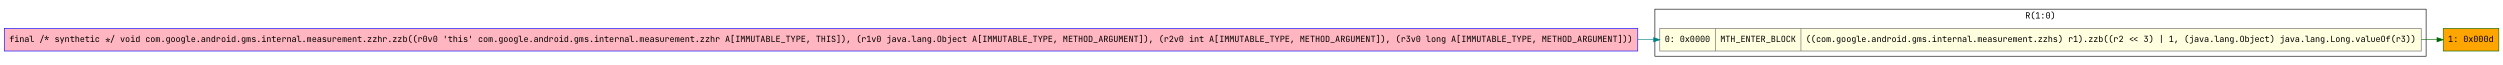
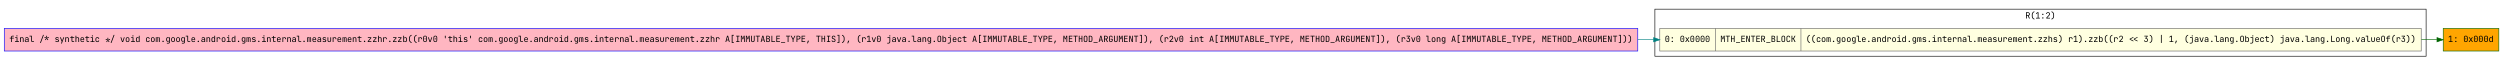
(2041, 16) -> (2041, 16)
